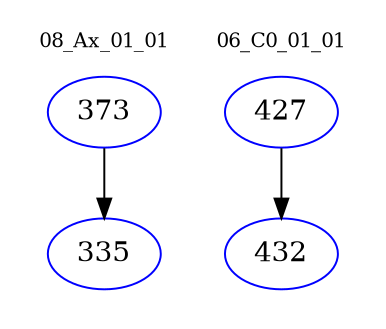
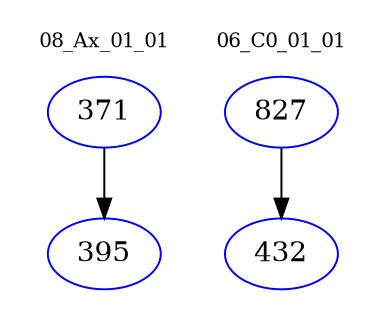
(104, 112) -> (104, 112)
(281, 112) -> (281, 112)
(104, 254) -> (104, 254)
